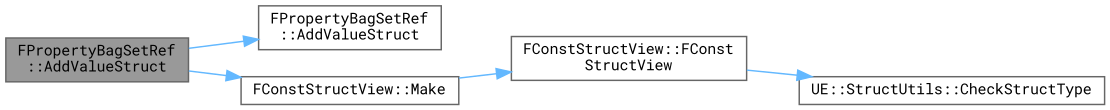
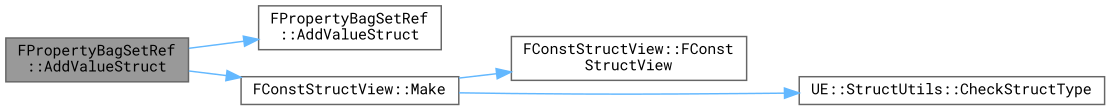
(772, 73) -> (622, 94)
